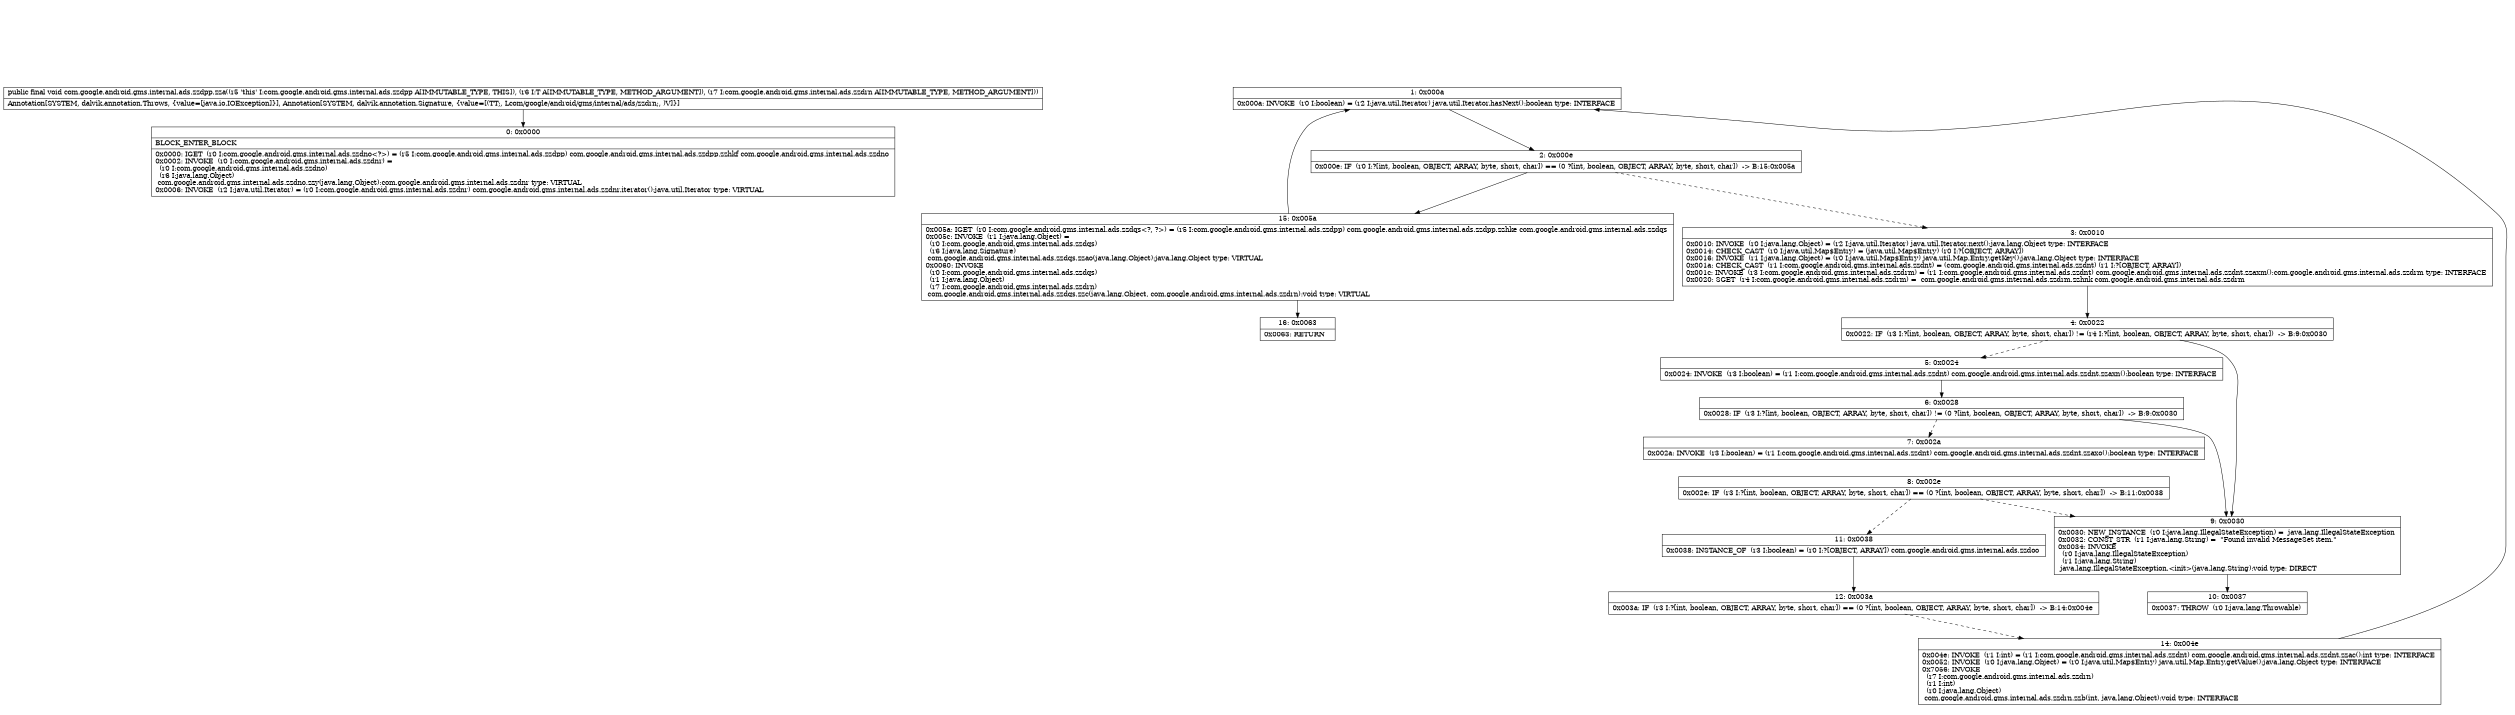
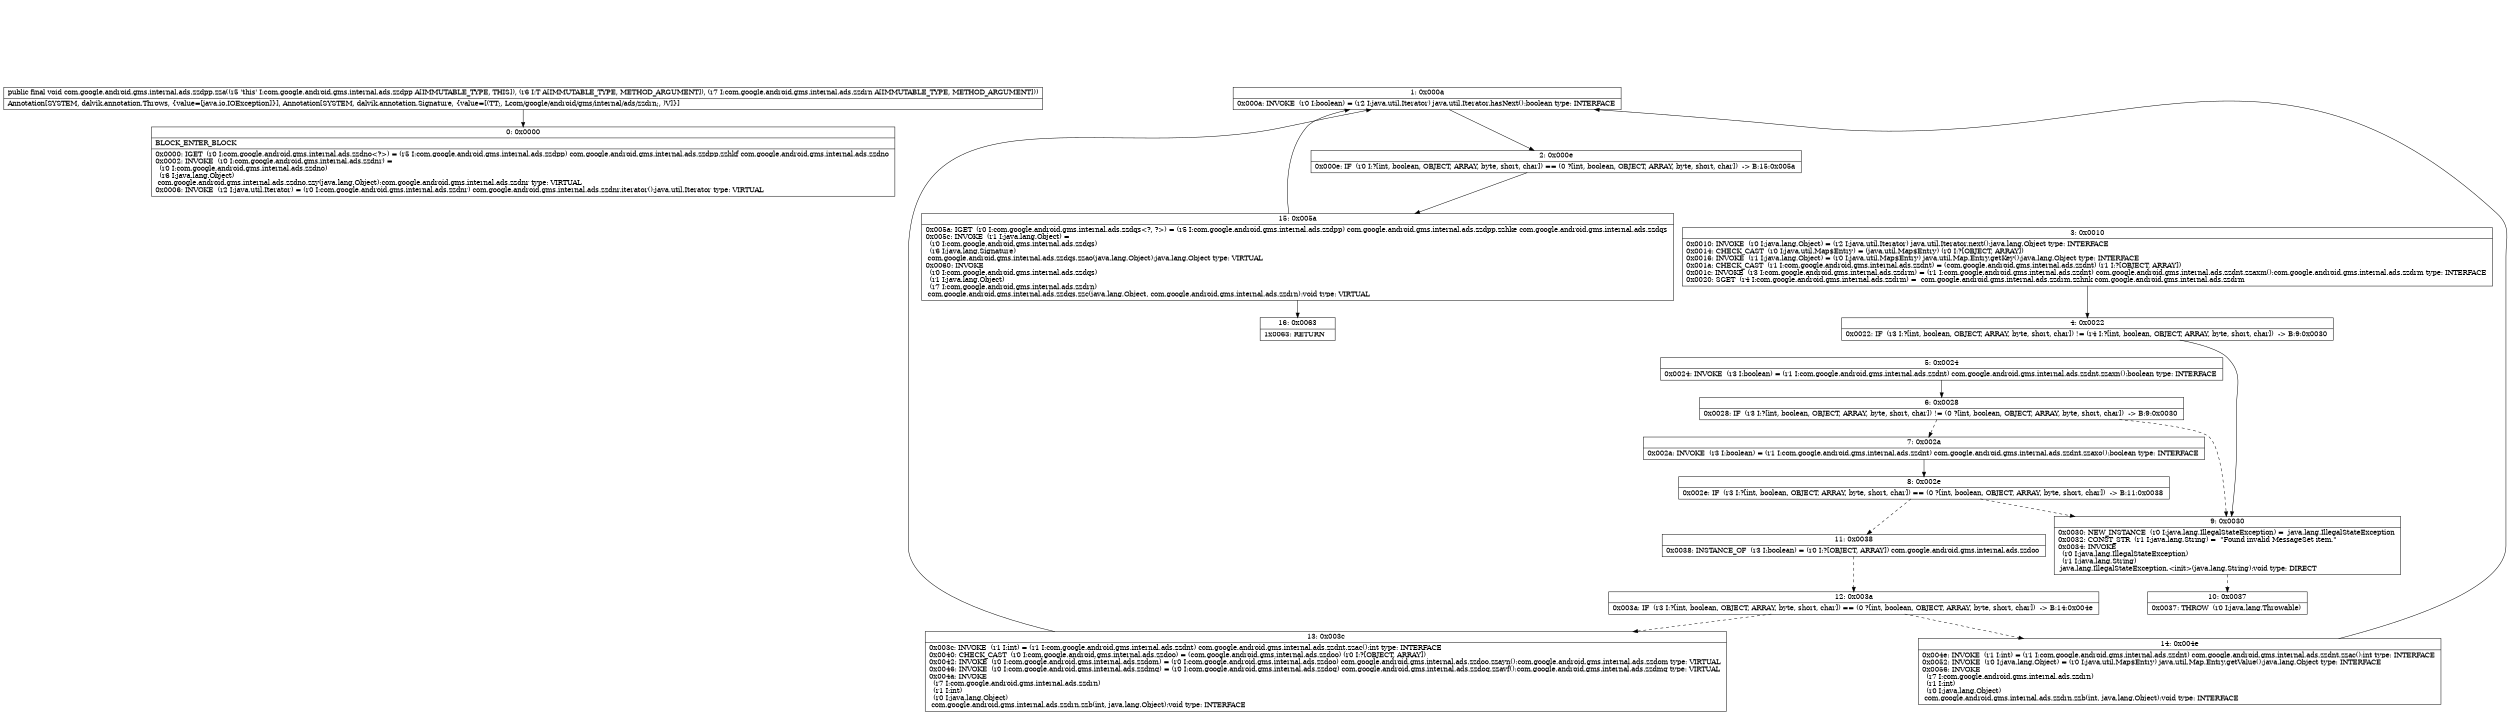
(1769, 200) -> none
(1298, 335) -> (1298, 335)
(2017, 348) -> none
(2203, 434) -> (2203, 434)
none -> (1924, 466)
(1854, 572) -> (1854, 572)
(2227, 581) -> (2227, 581)
(1953, 670) -> (1953, 670)
none -> (1326, 671)
